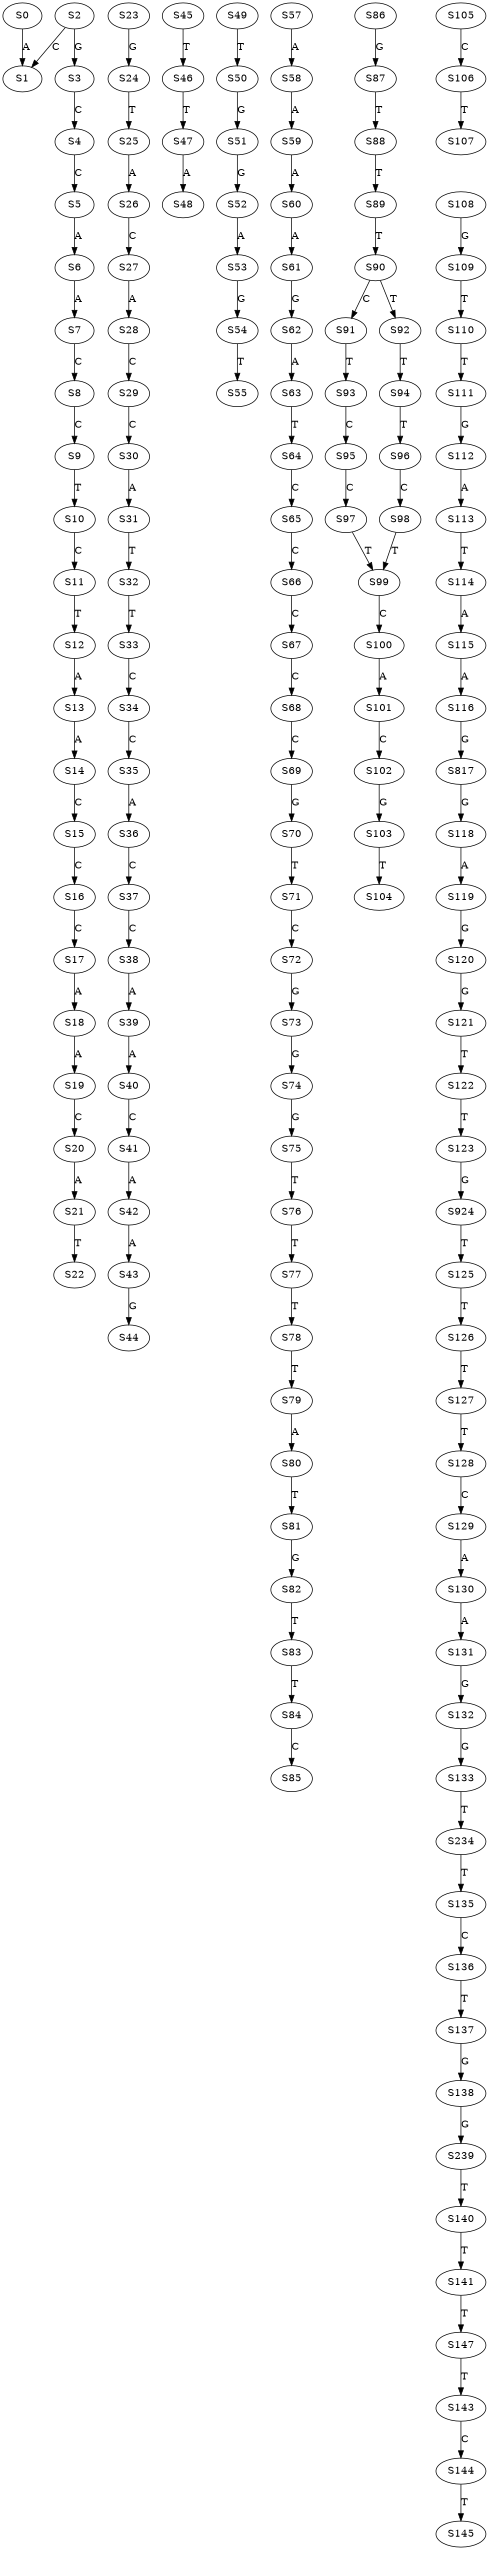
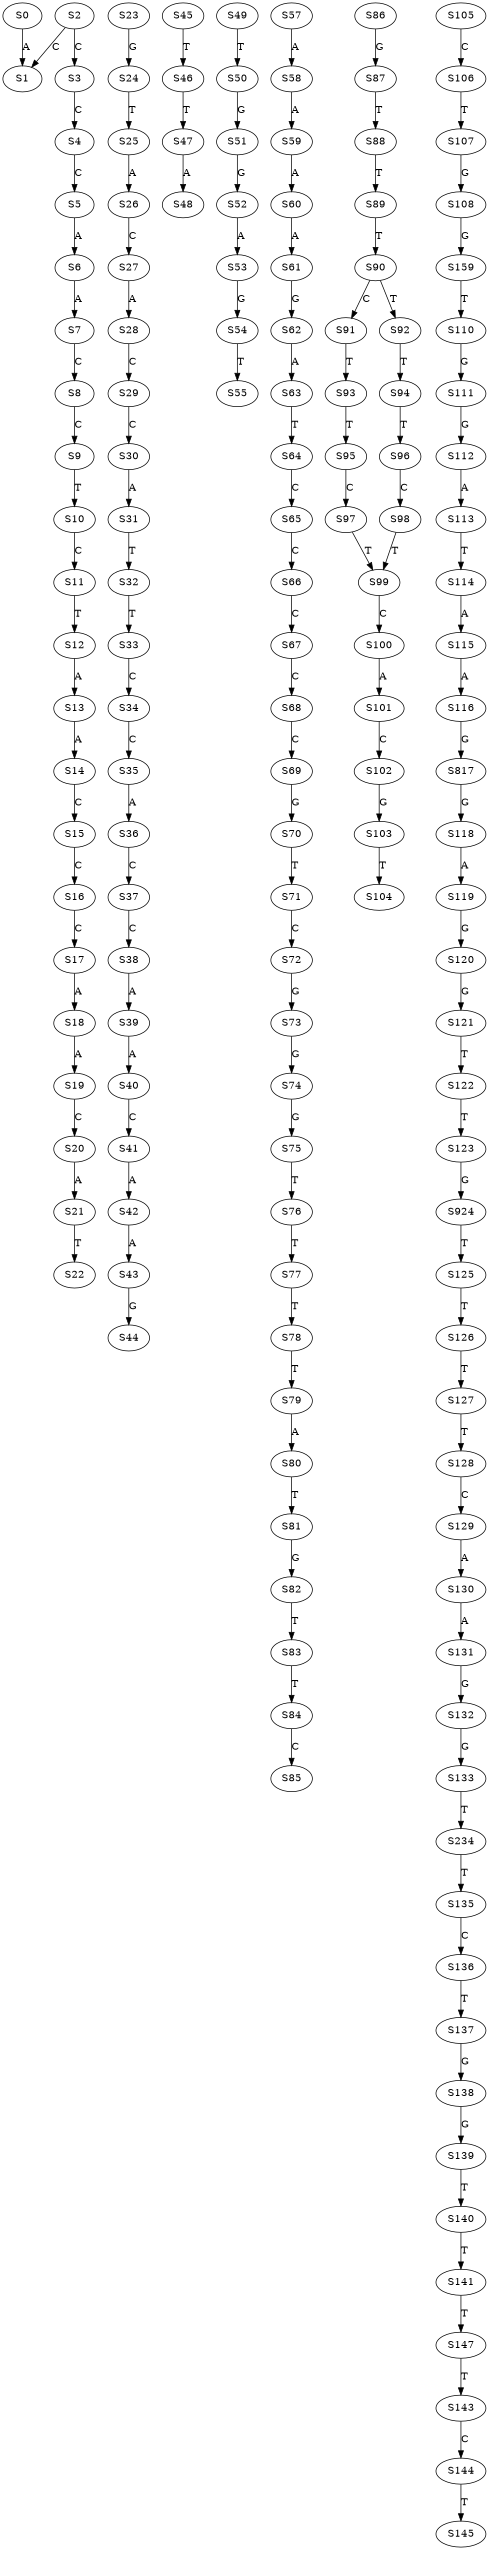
(79, 47) -> (79, 47)
none -> (461, 170)
(461, 268) -> (461, 268)
(465, 362) -> (465, 362)
(350, 425) -> (350, 425)
(461, 2156) -> (461, 2156)
